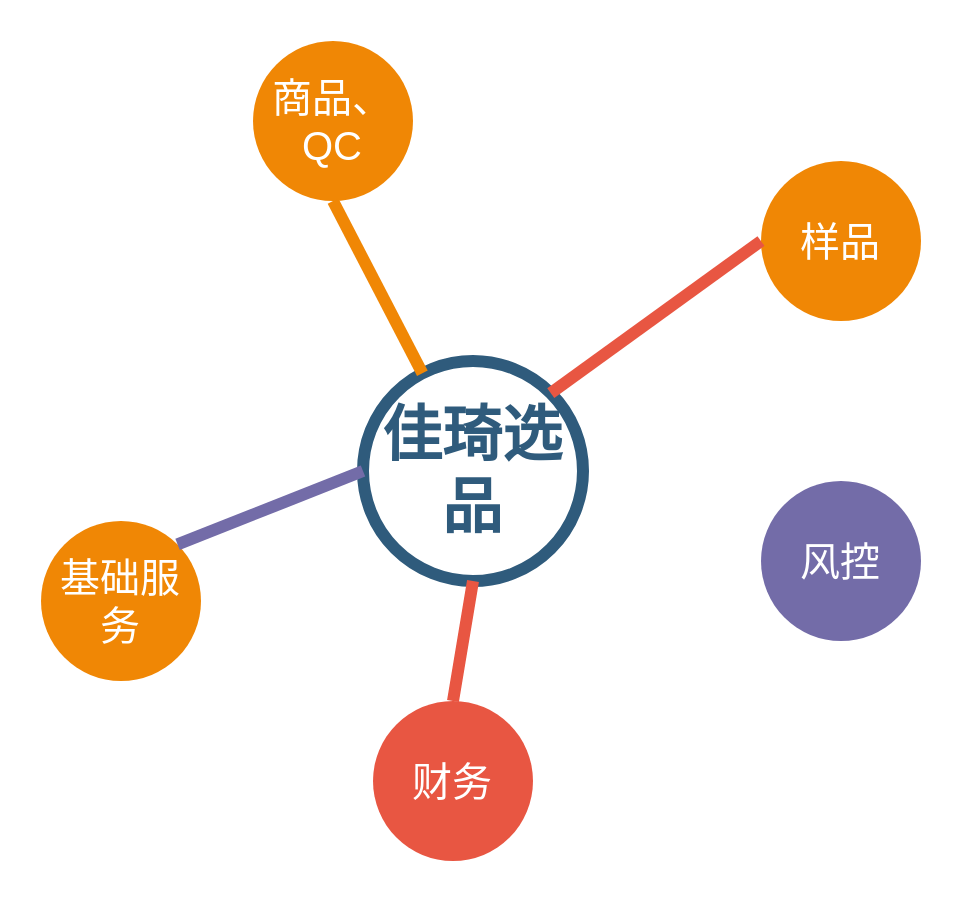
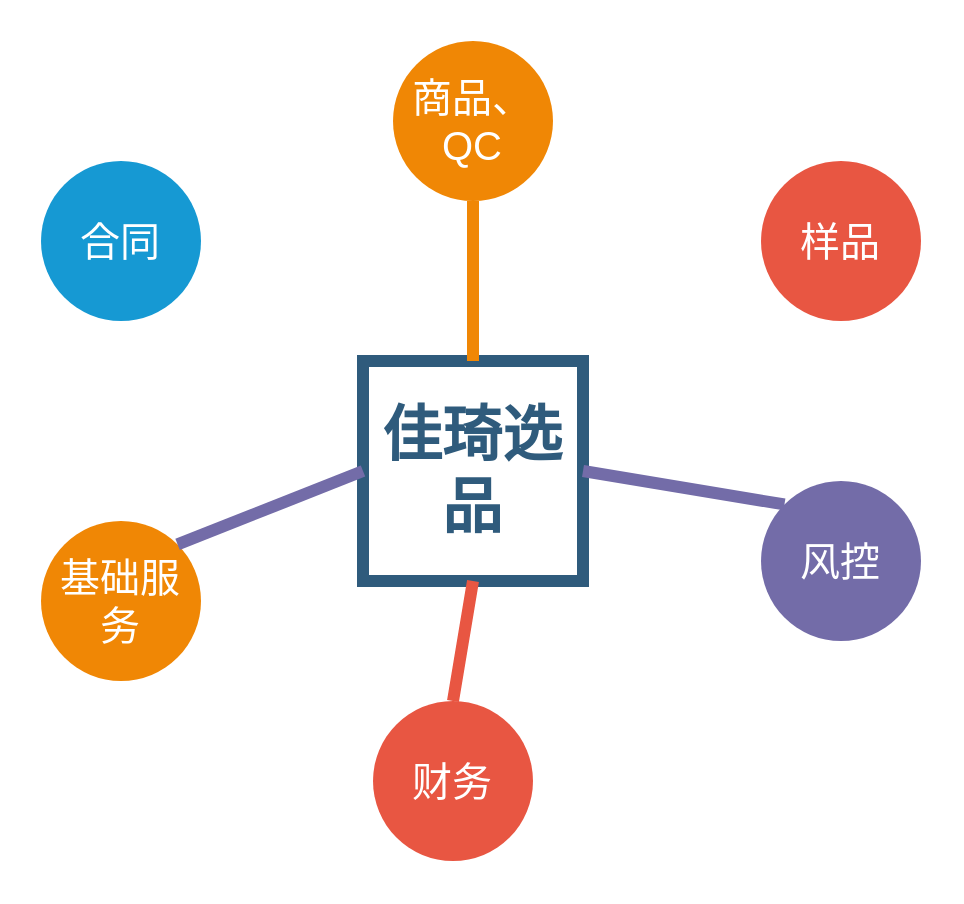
(333, 121) -> (473, 121)
none -> (121, 241)
(841, 241) -> (841, 241)
(656, 317) -> none
(473, 471) -> (473, 471)
none -> (686, 488)
